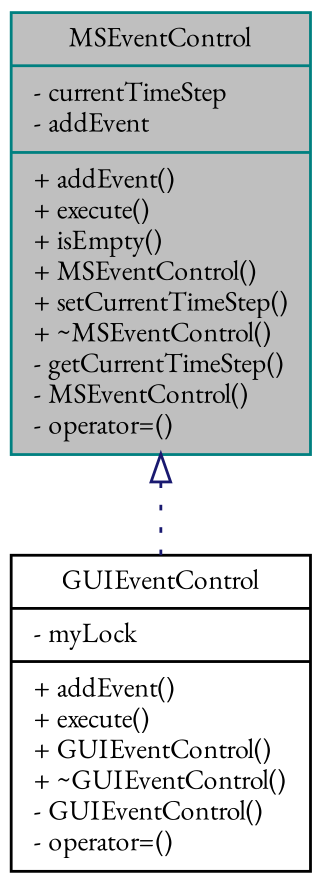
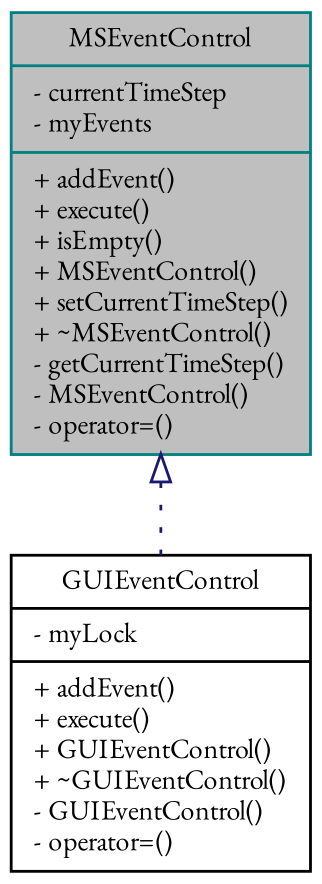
(92, 123) -> (94, 123)
